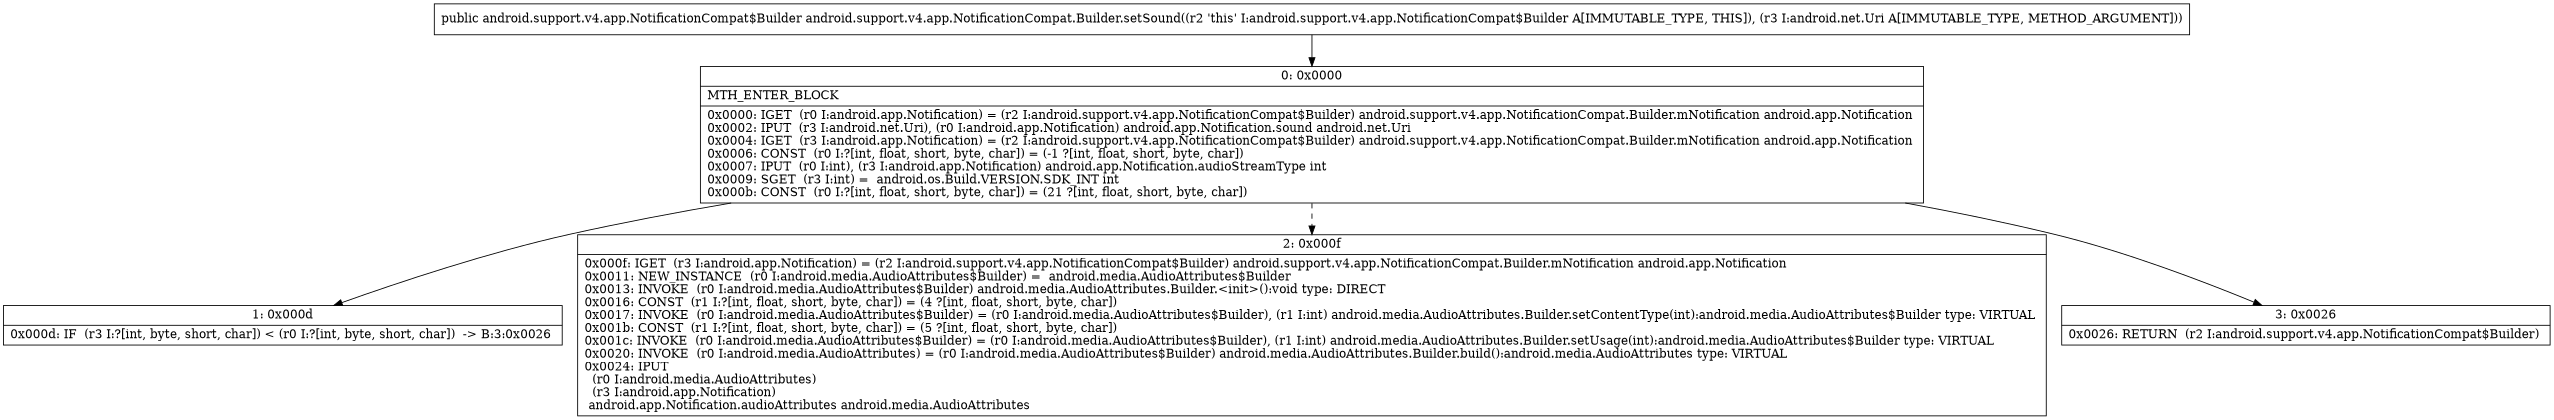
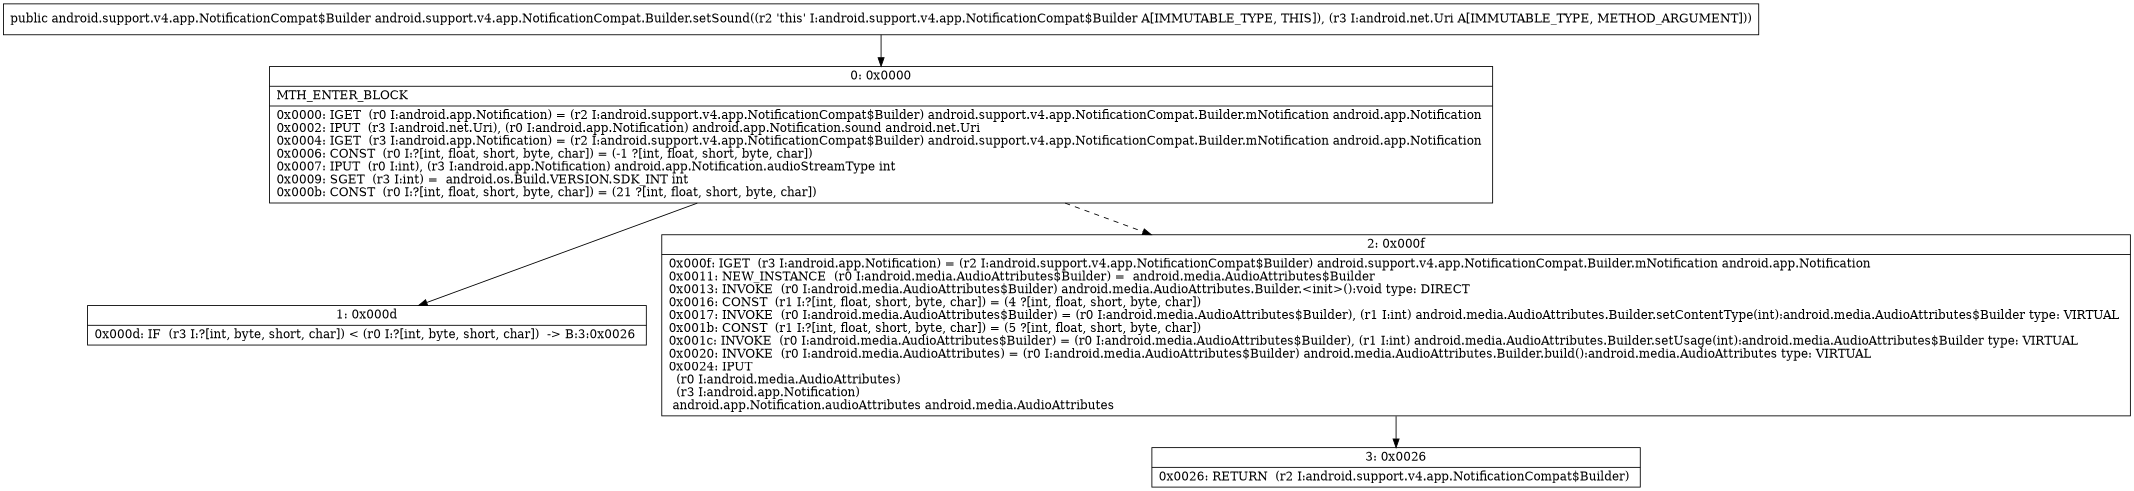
(2083, 242) -> (1396, 428)
